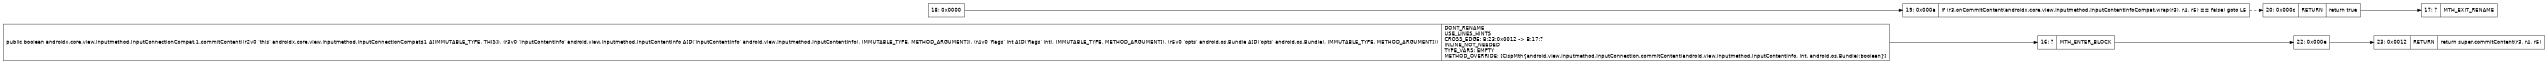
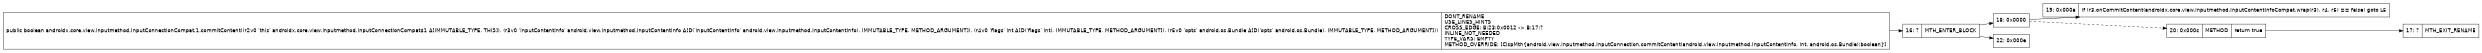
(2254, 10) -> (2096, 25)
(2312, 10) -> (2217, 31)
none -> (1985, 24)
(2459, 42) -> none
